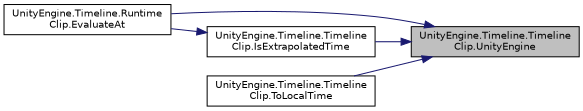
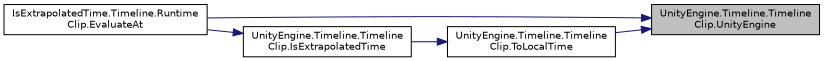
(87, 20) -> (106, 20)
(388, 42) -> (424, 42)
